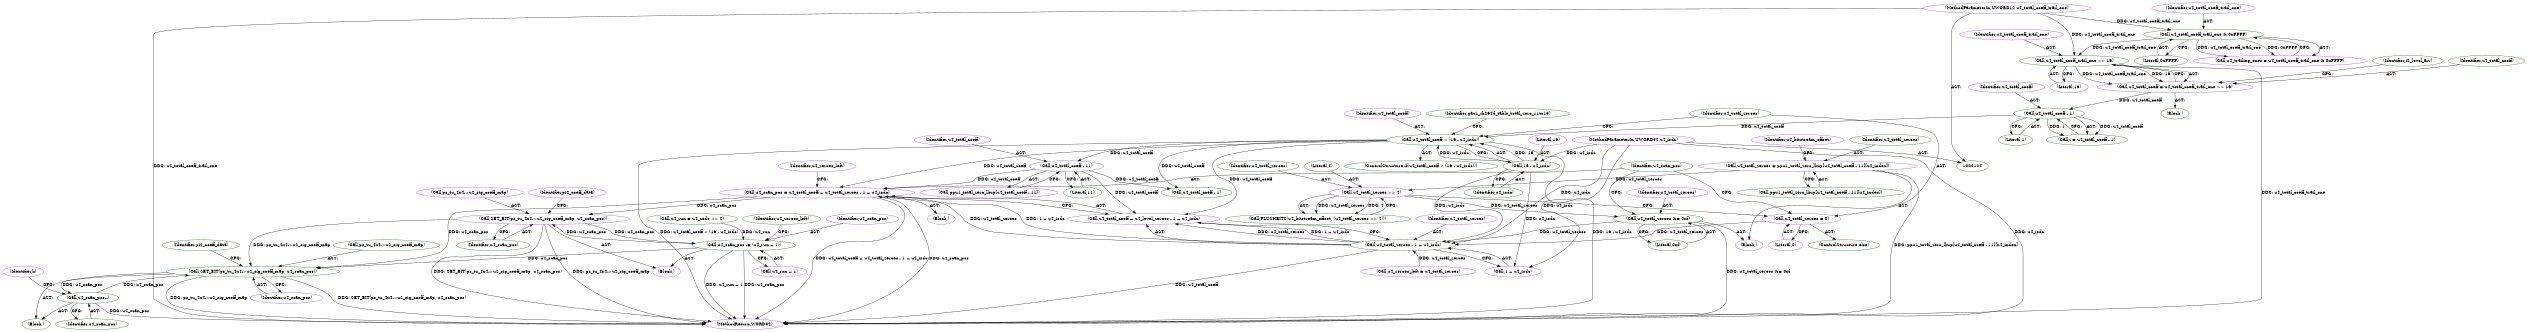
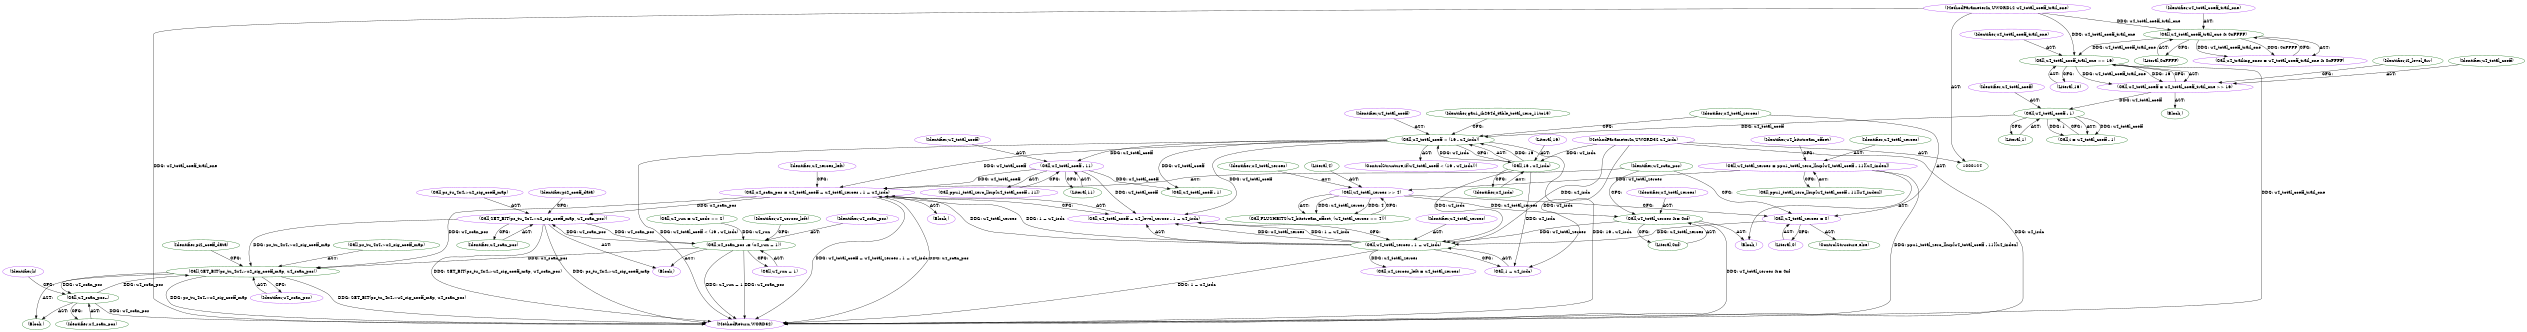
(1421, 166) -> (1421, 166)
(1419, 259) -> (1371, 260)
(1197, 285) -> (1197, 285)
